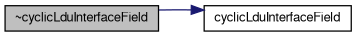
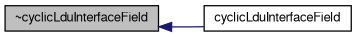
(175, 10) -> (188, 27)
